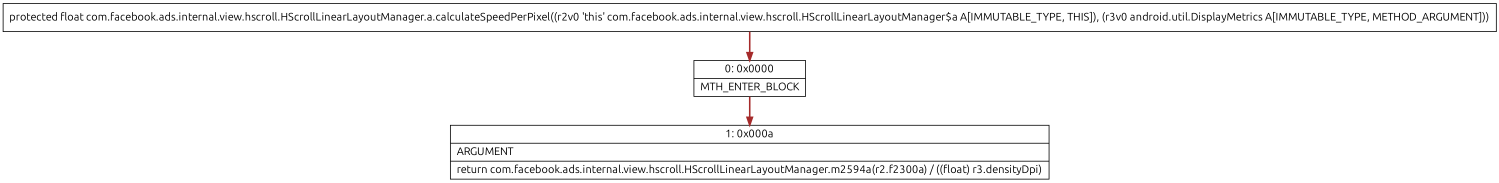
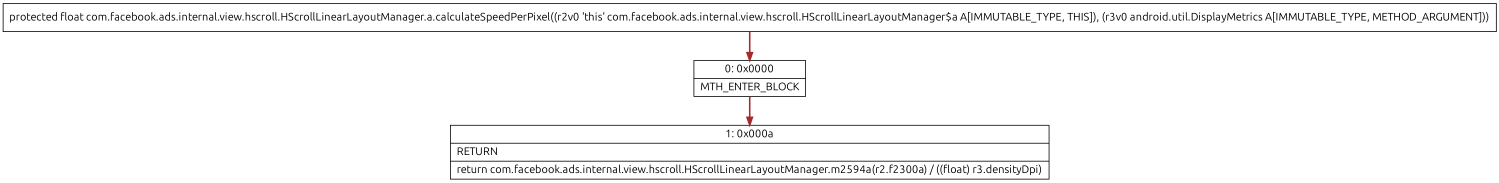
(485, 152) -> (477, 152)
